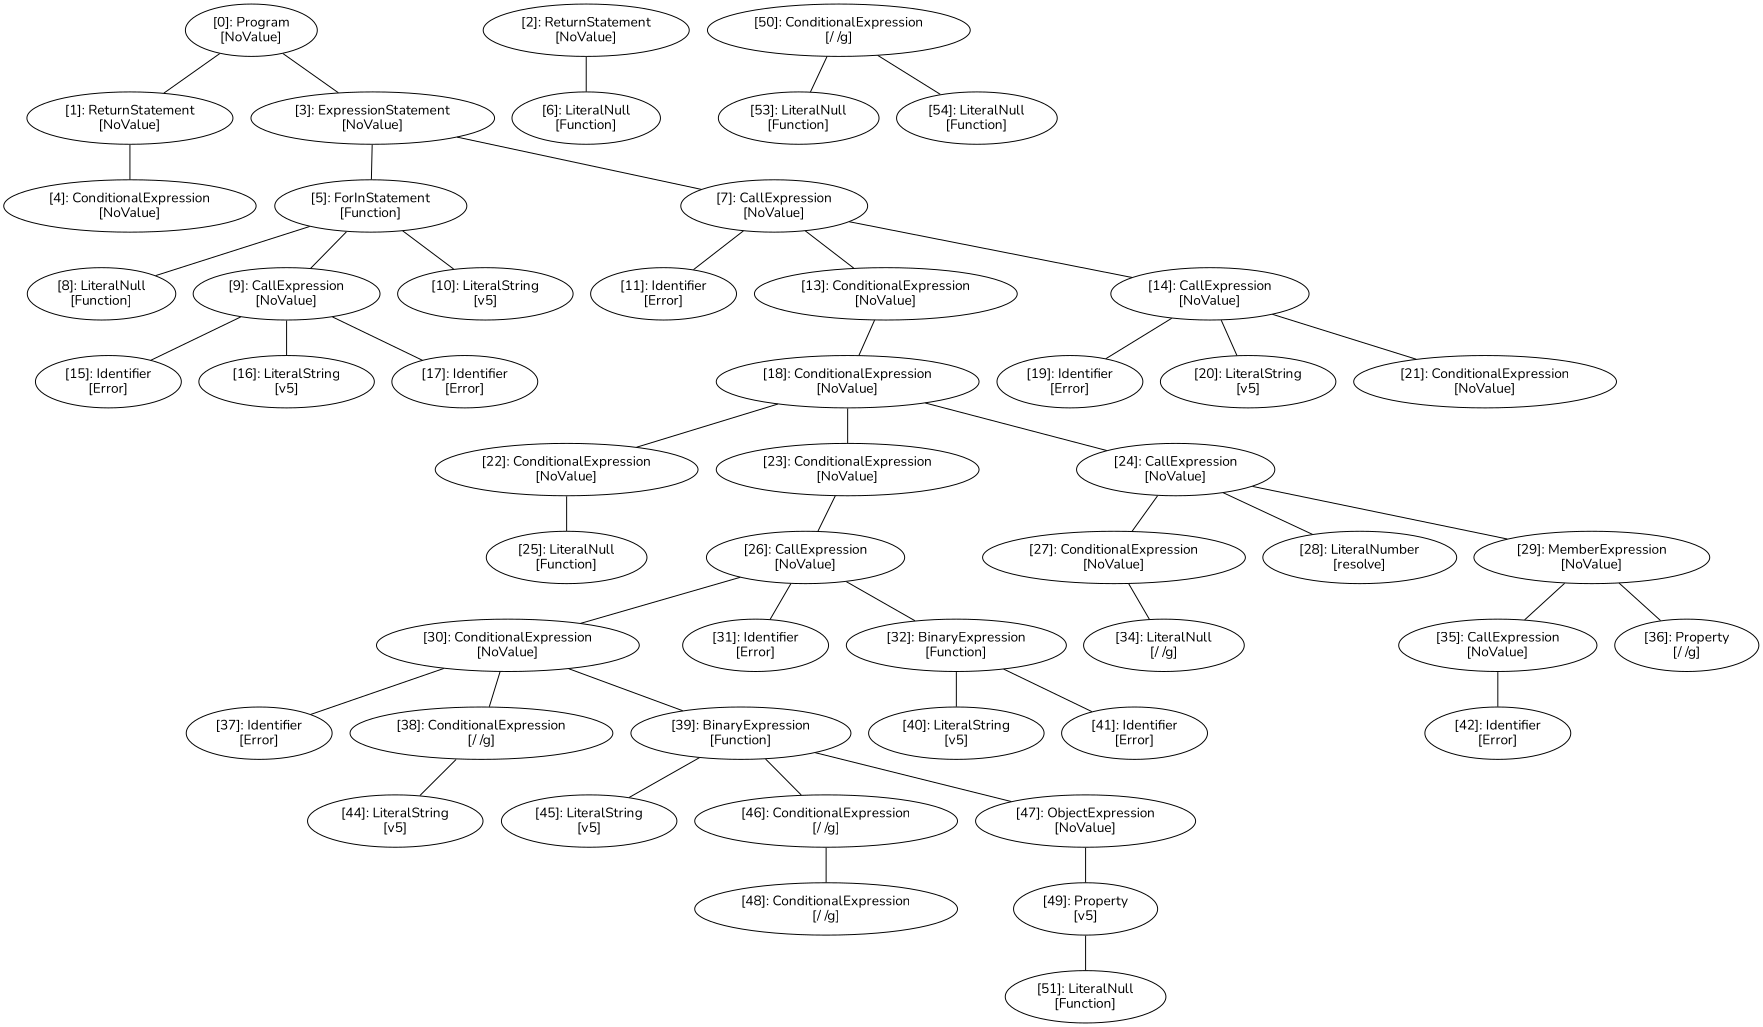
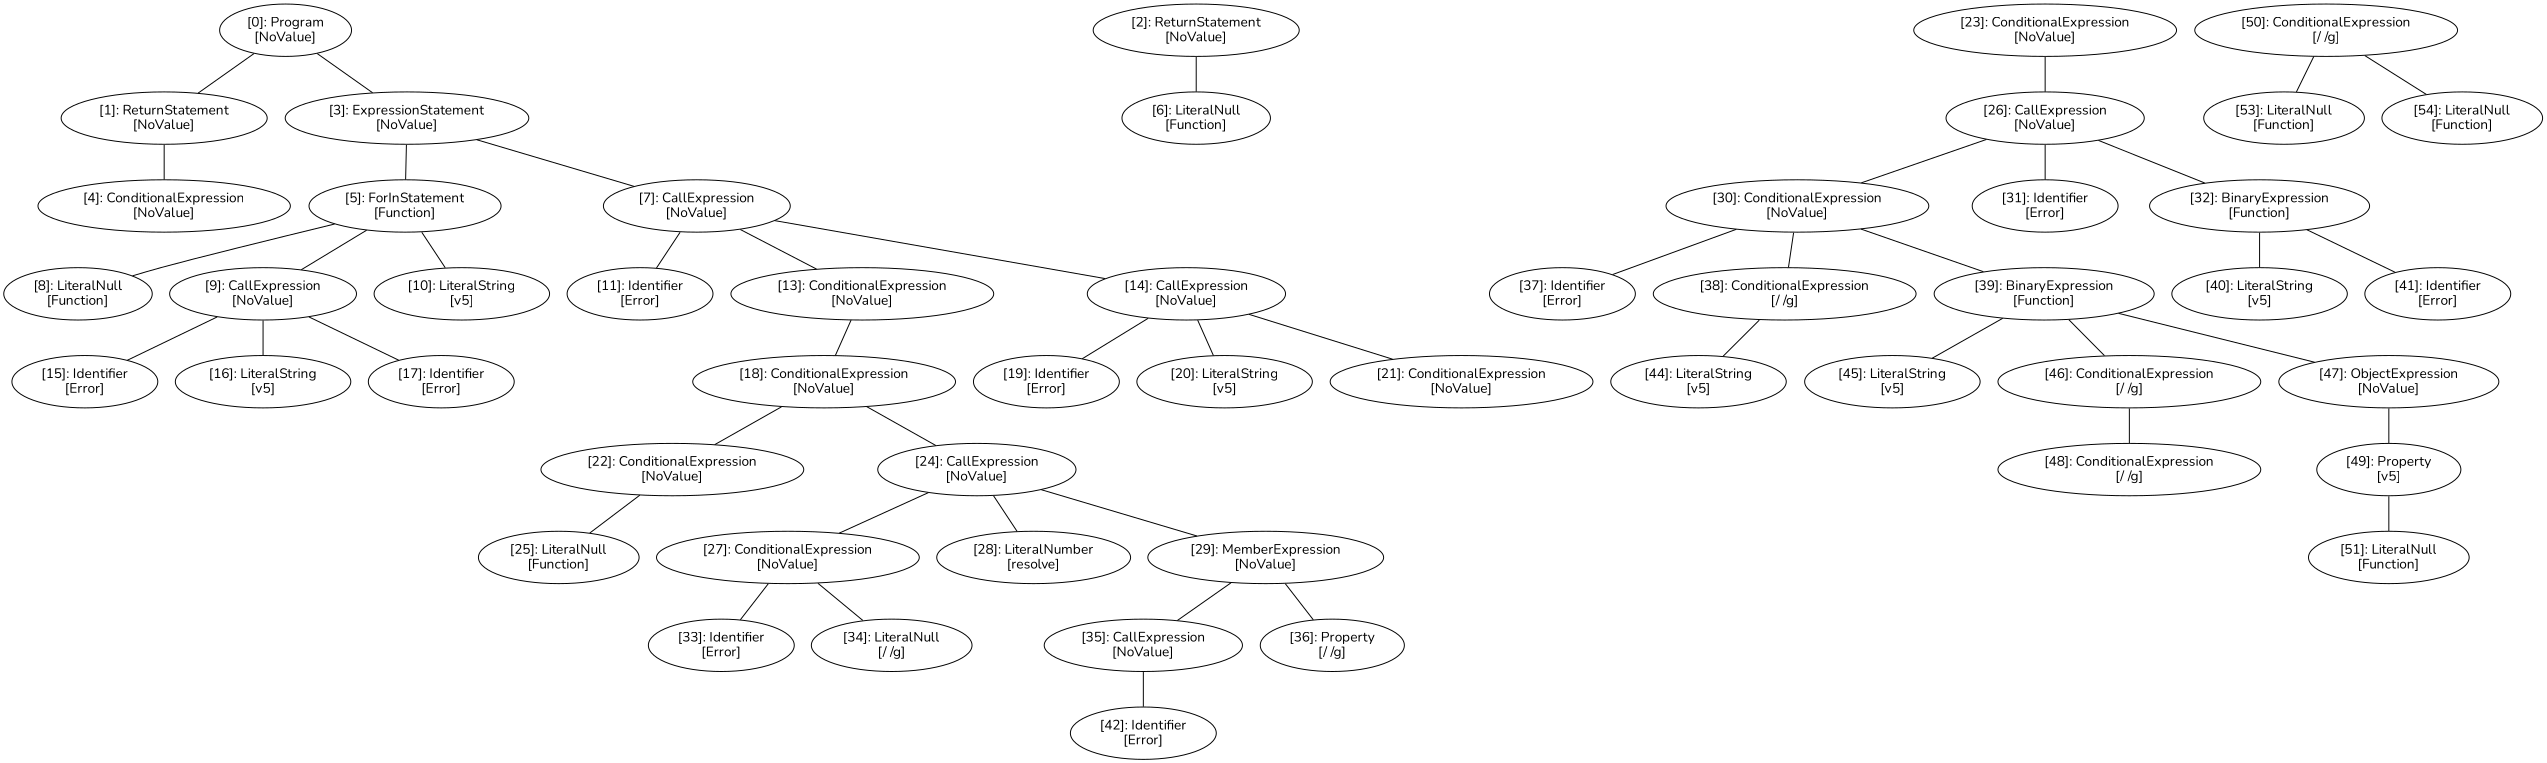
(848, 426) -> none
none -> (721, 645)
